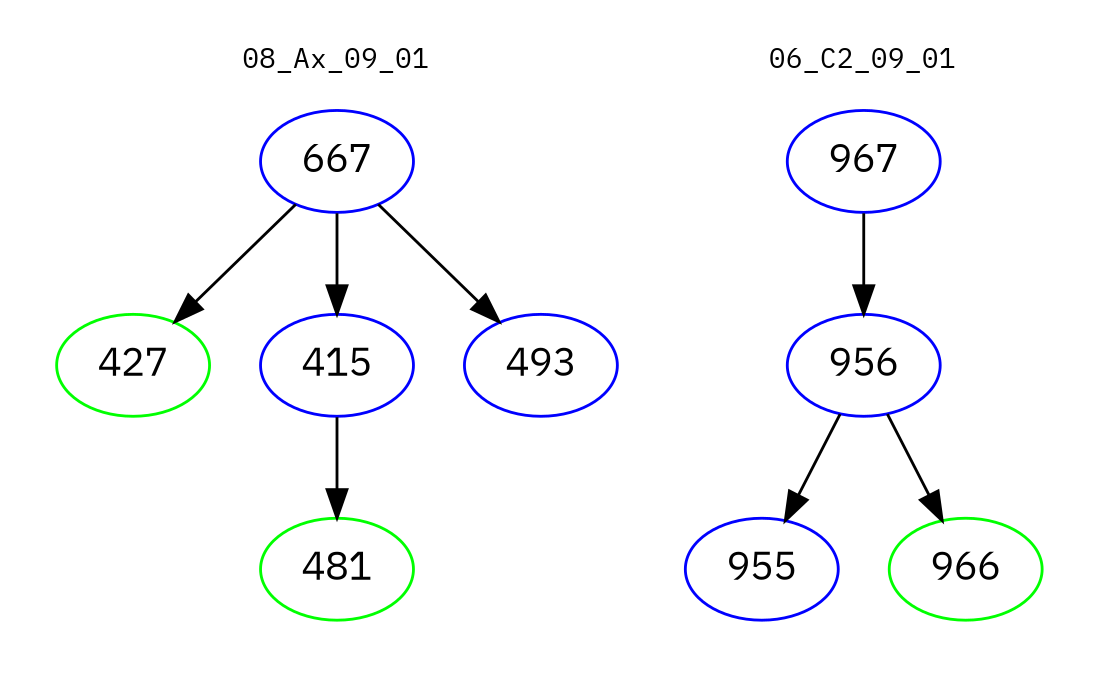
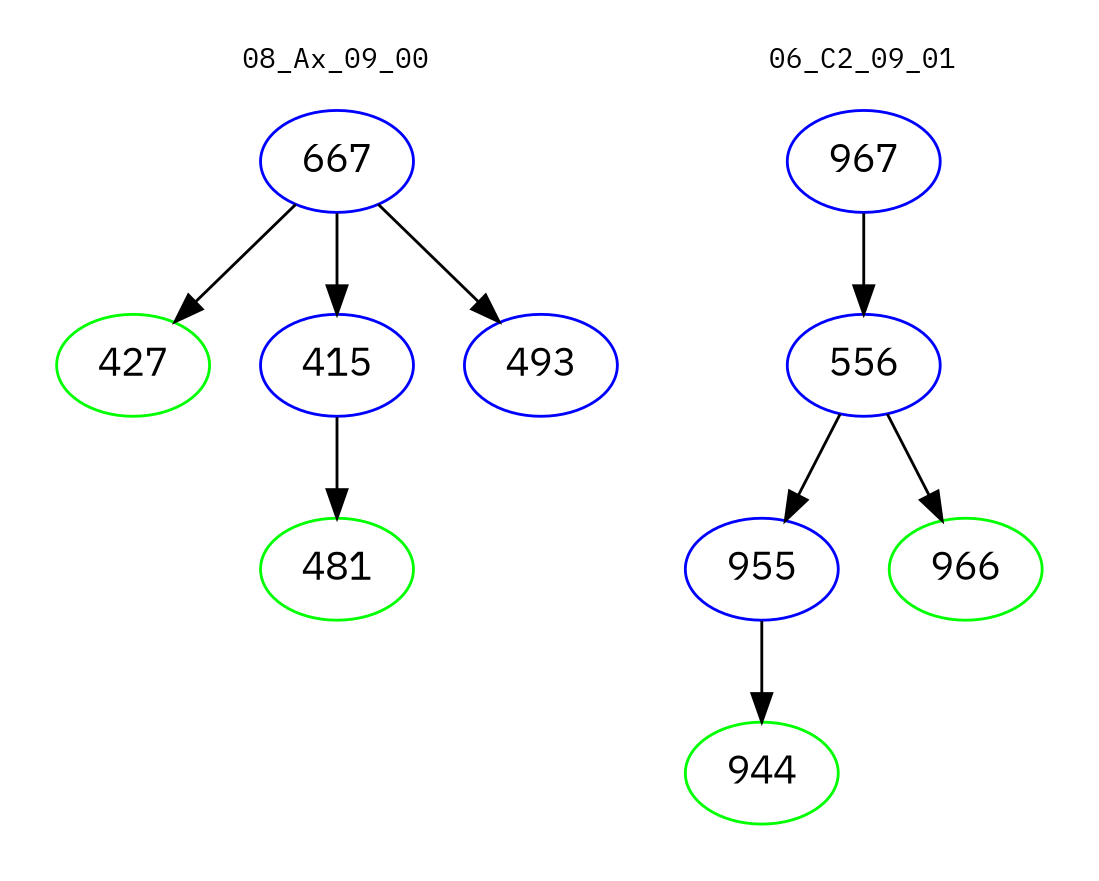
(337, 61) -> (337, 61)
(864, 365) -> (864, 365)
none -> (762, 773)
